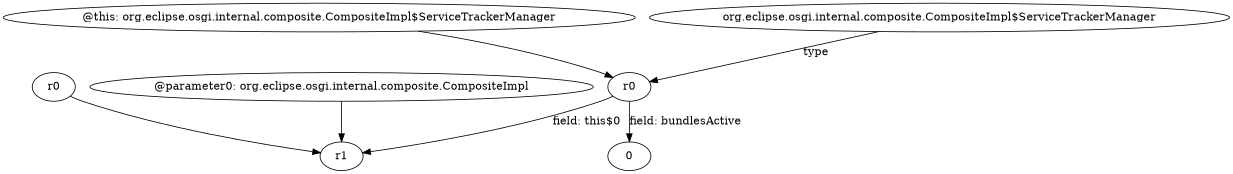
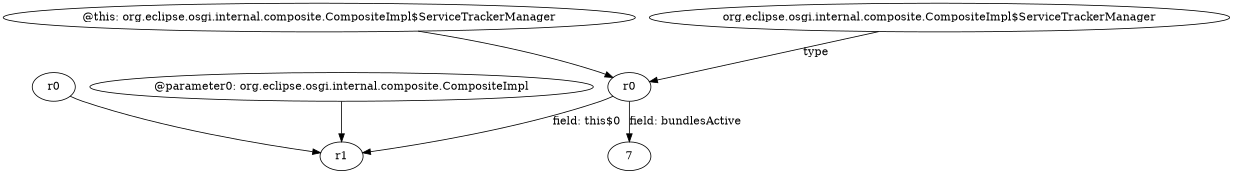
(629, 156) -> (629, 156)
